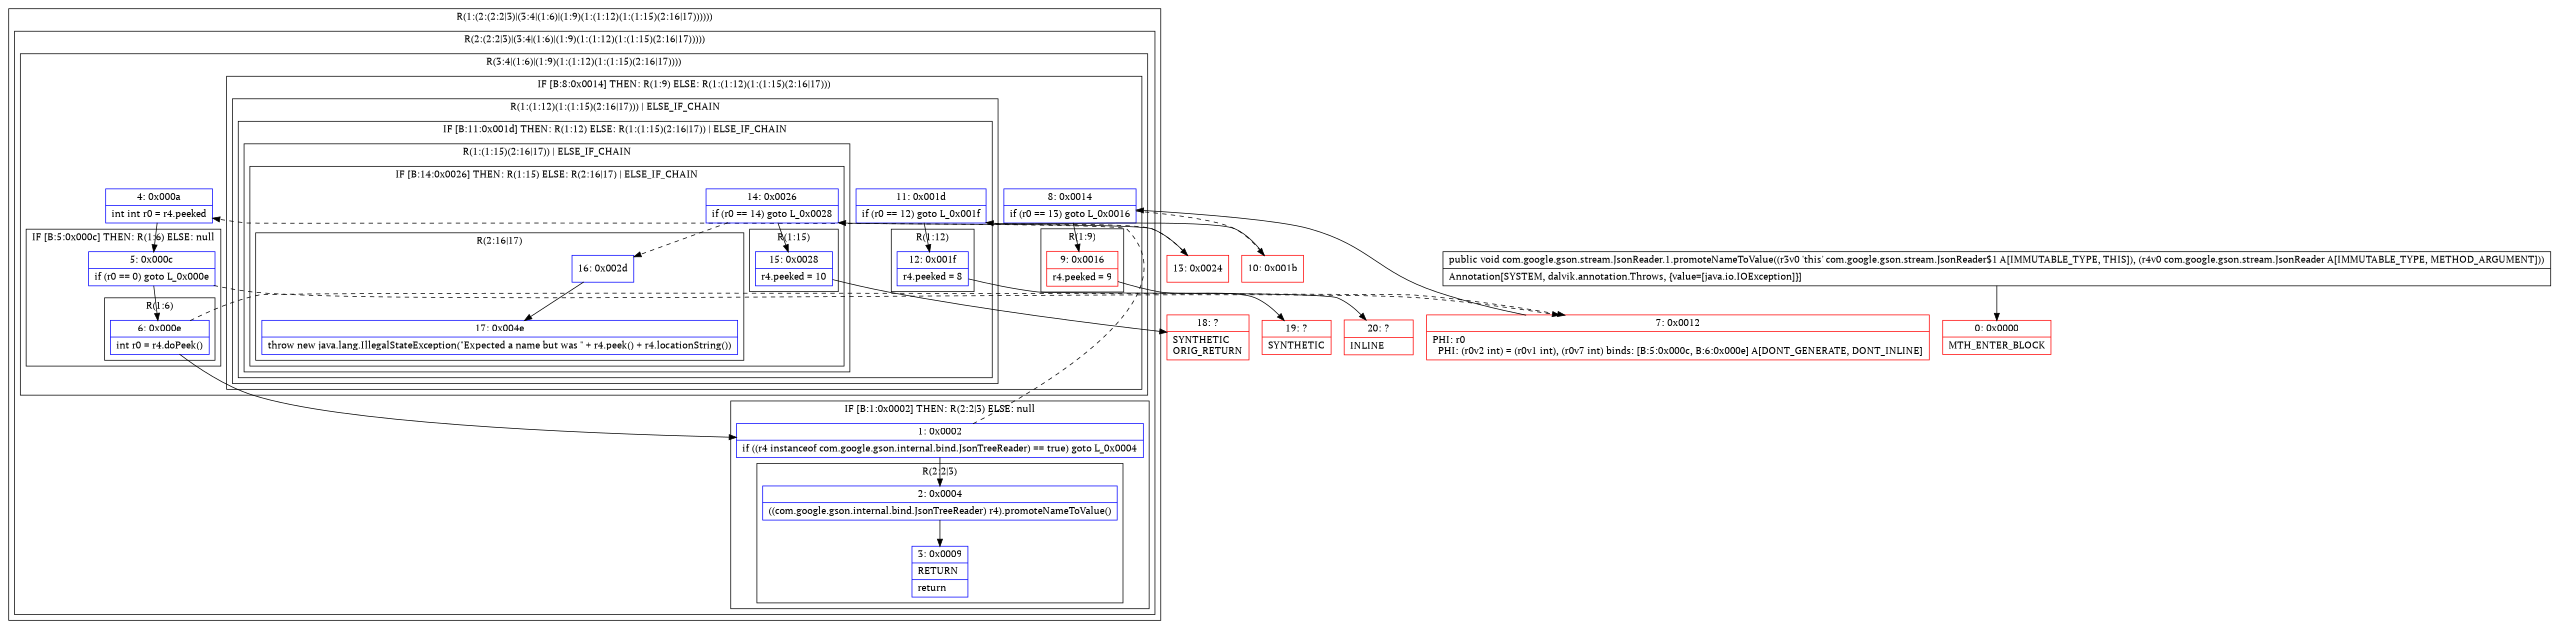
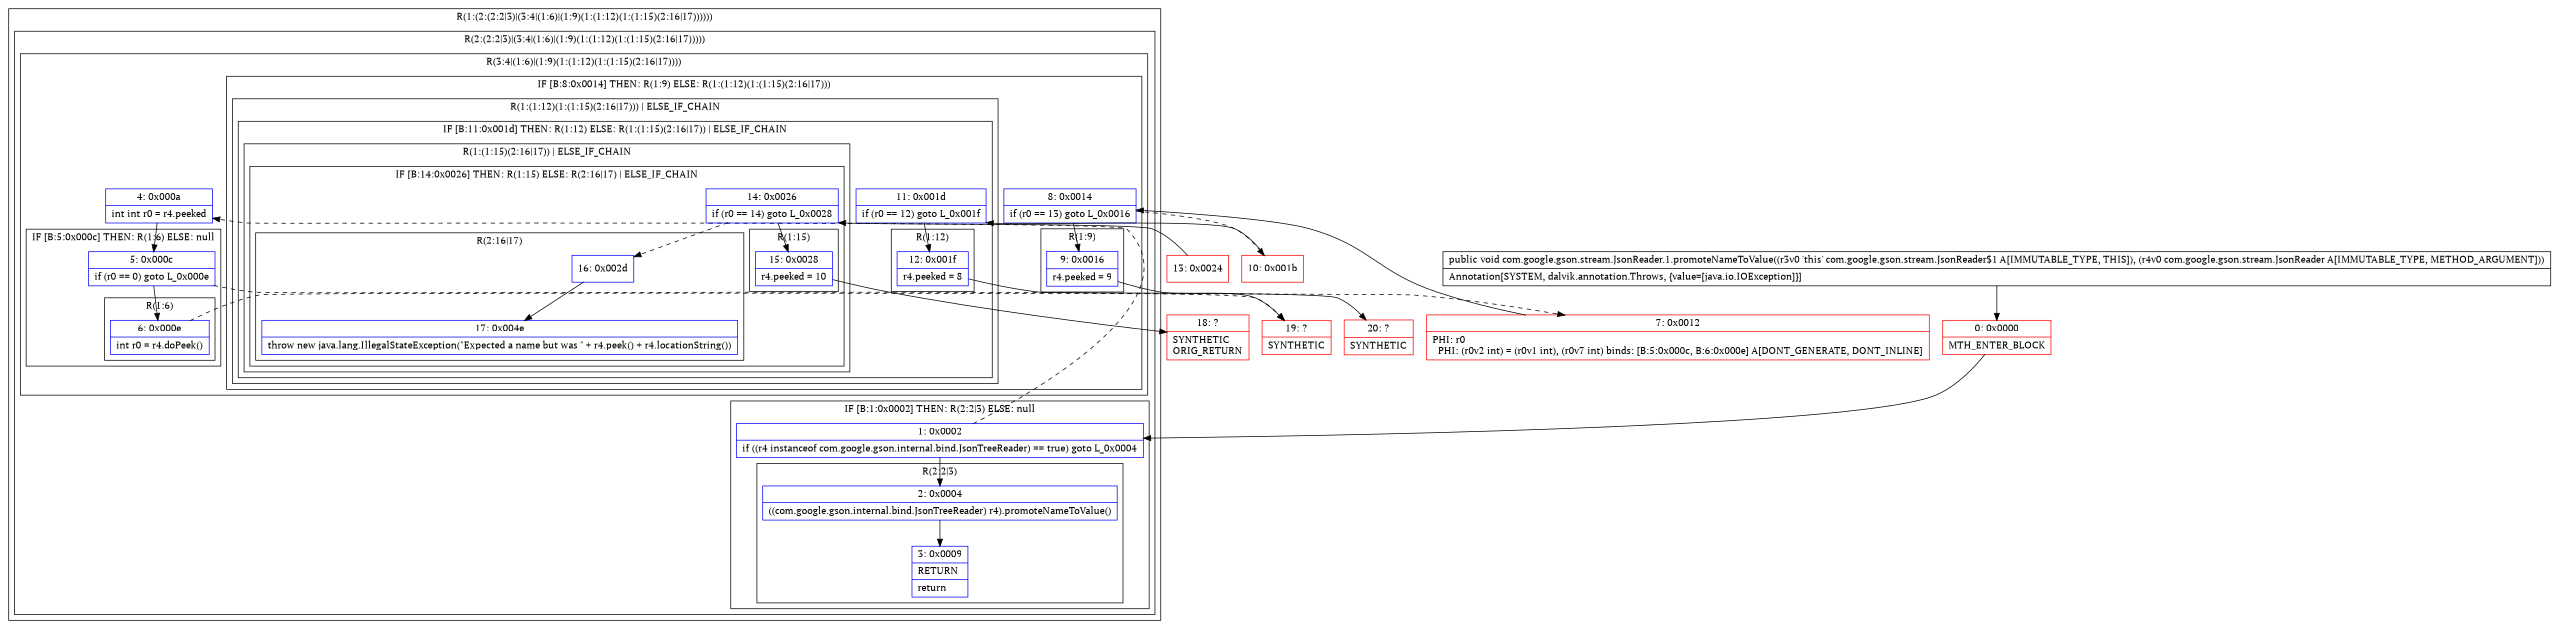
(1088, 225) -> none
(1082, 269) -> (1082, 269)
(649, 298) -> (749, 292)
(1367, 346) -> (1379, 346)
(448, 424) -> (1577, 428)
